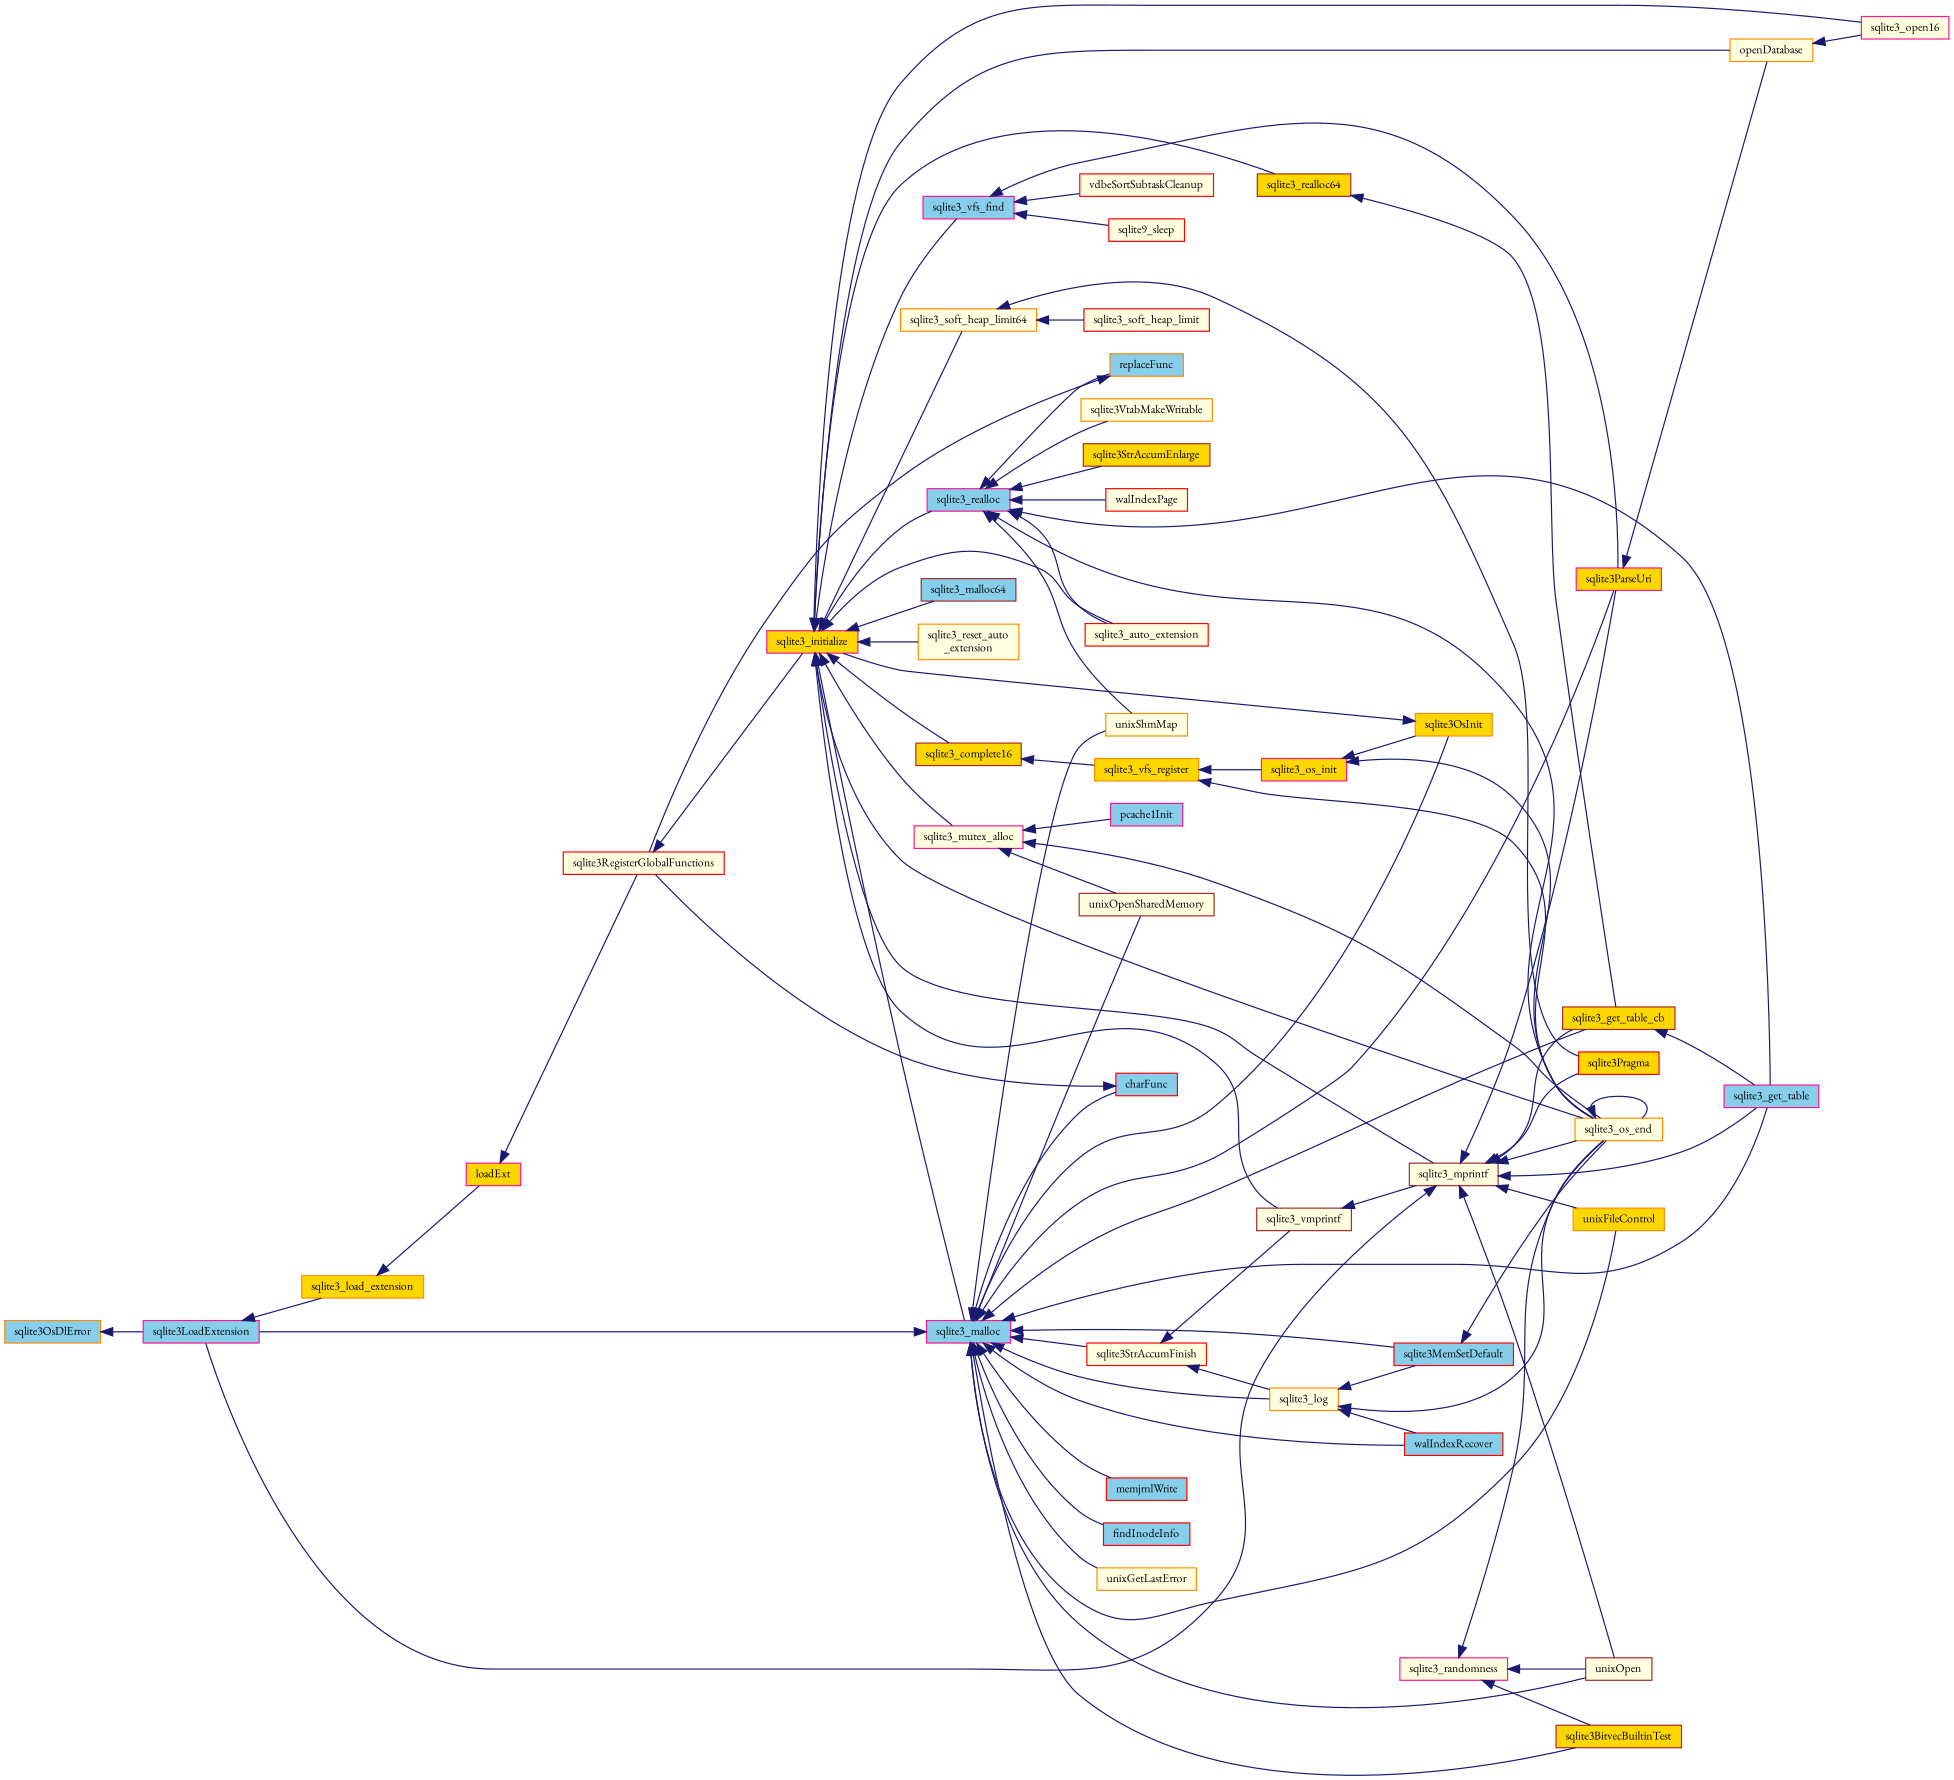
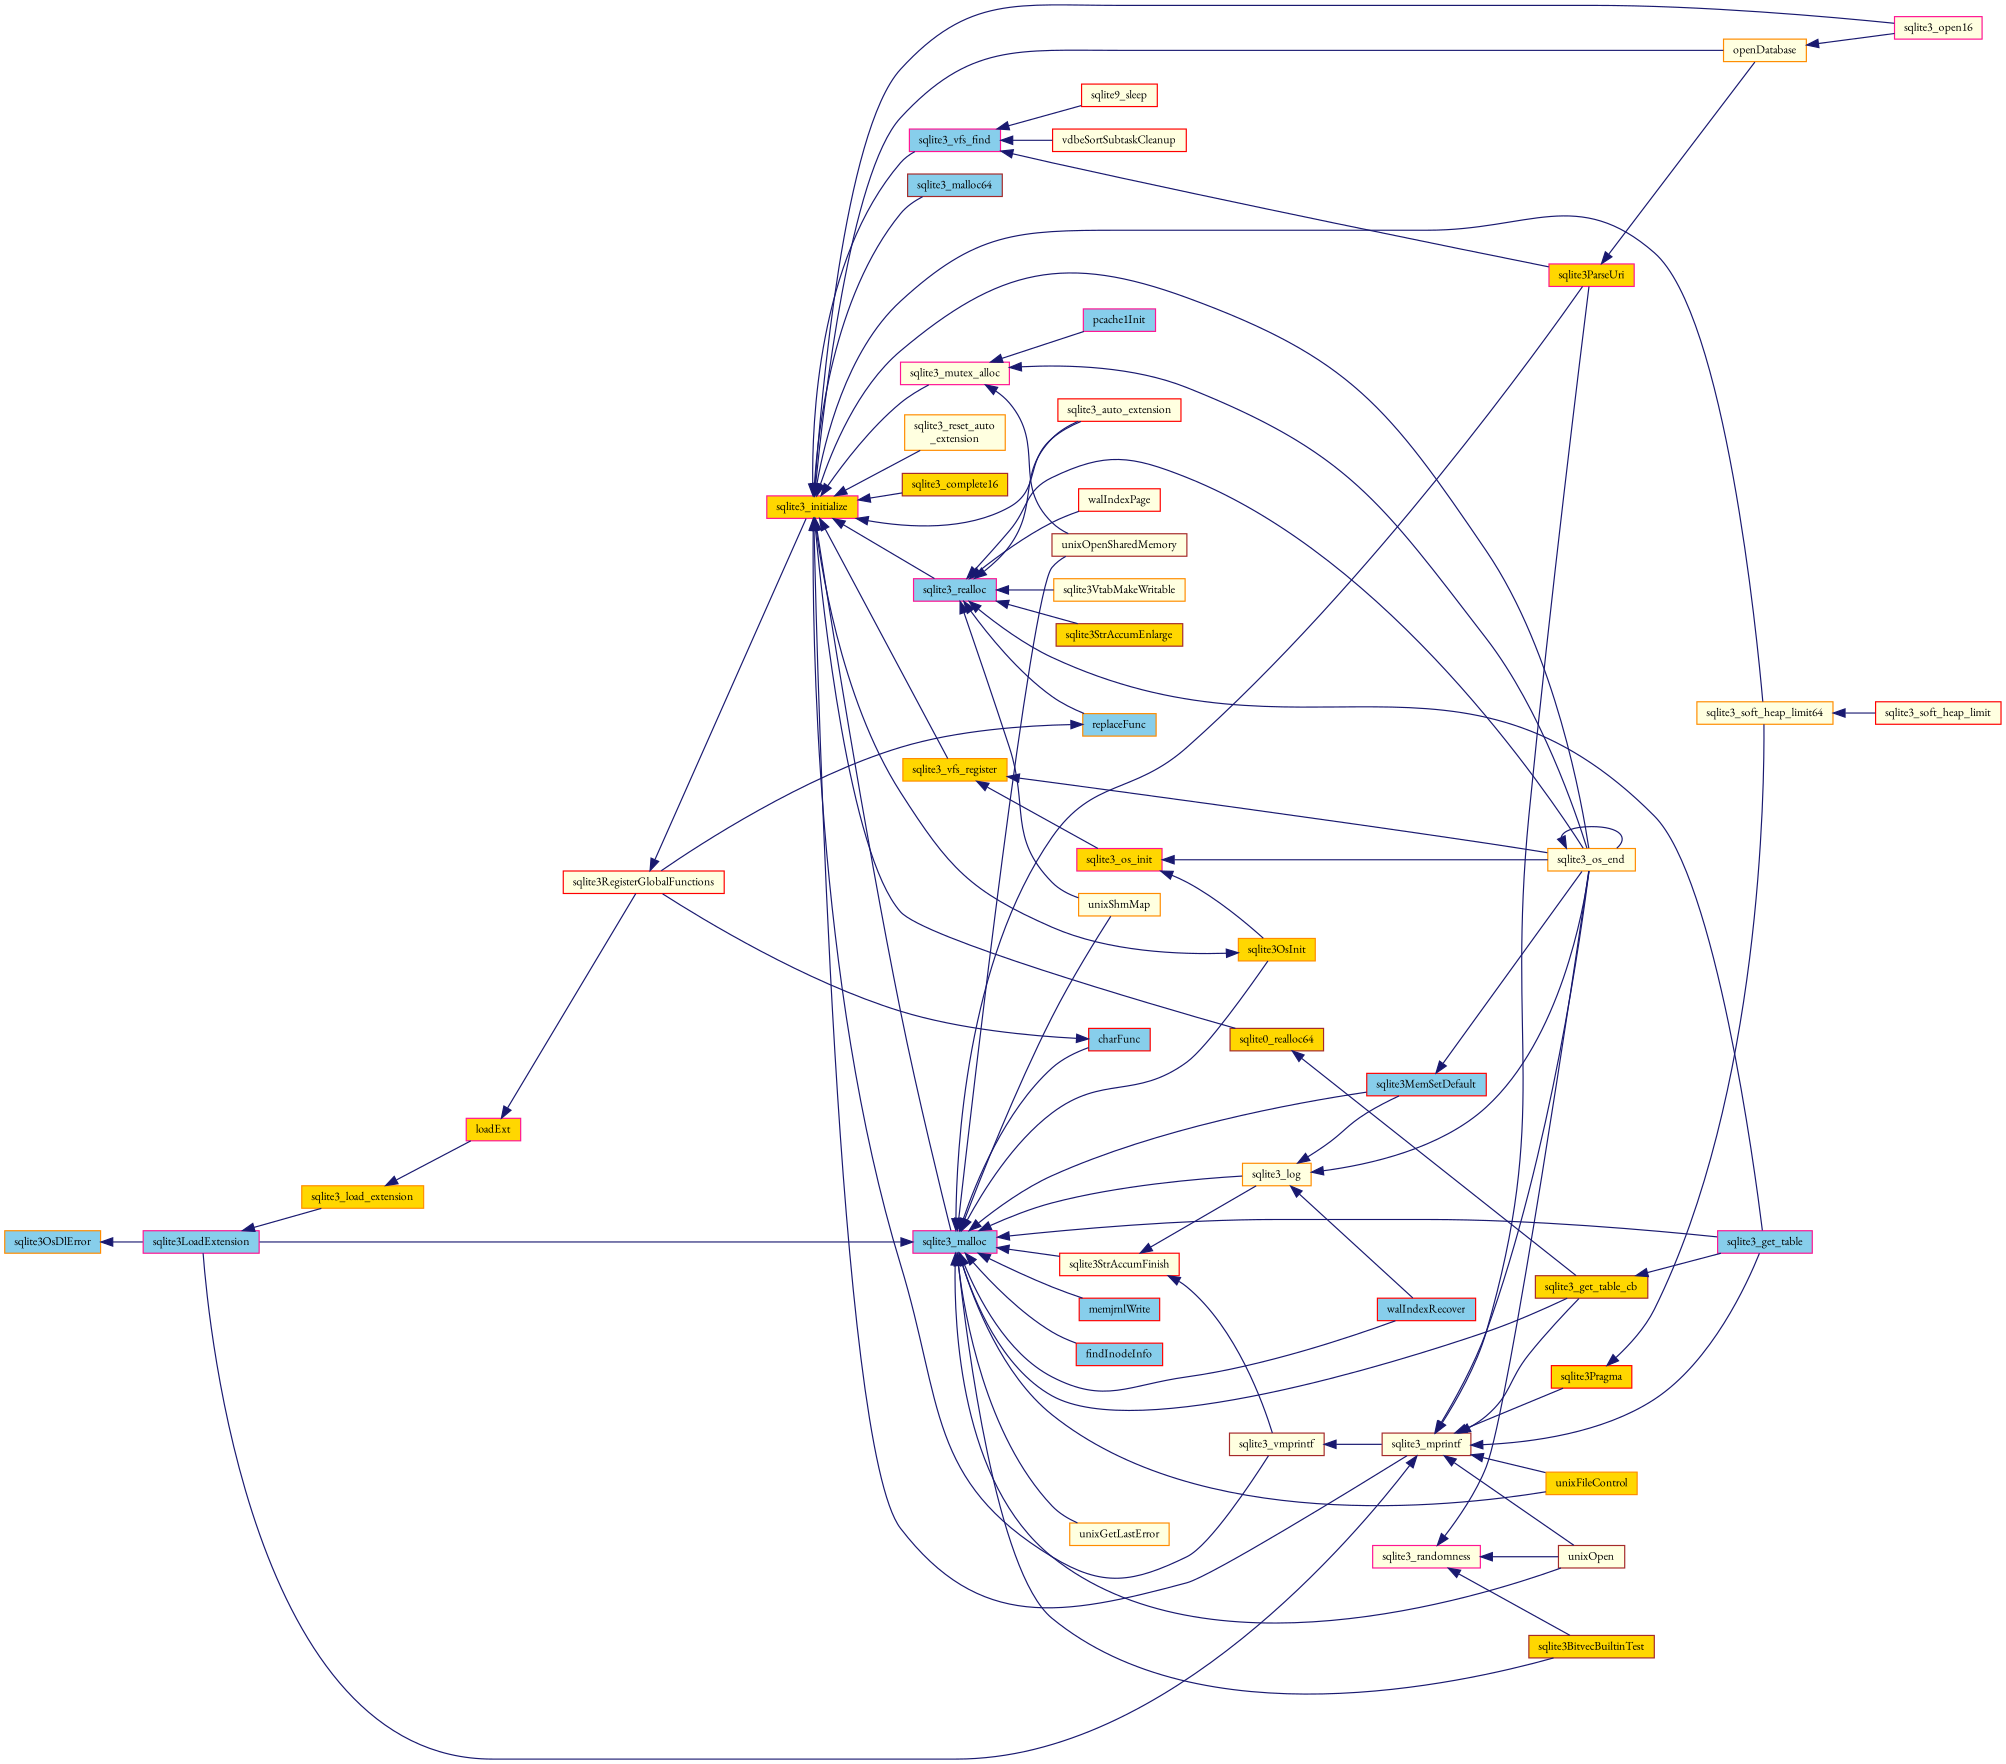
(1304, 185) -> (1277, 1040)
(1461, 529) -> (1728, 1086)
(1064, 763) -> (887, 644)
